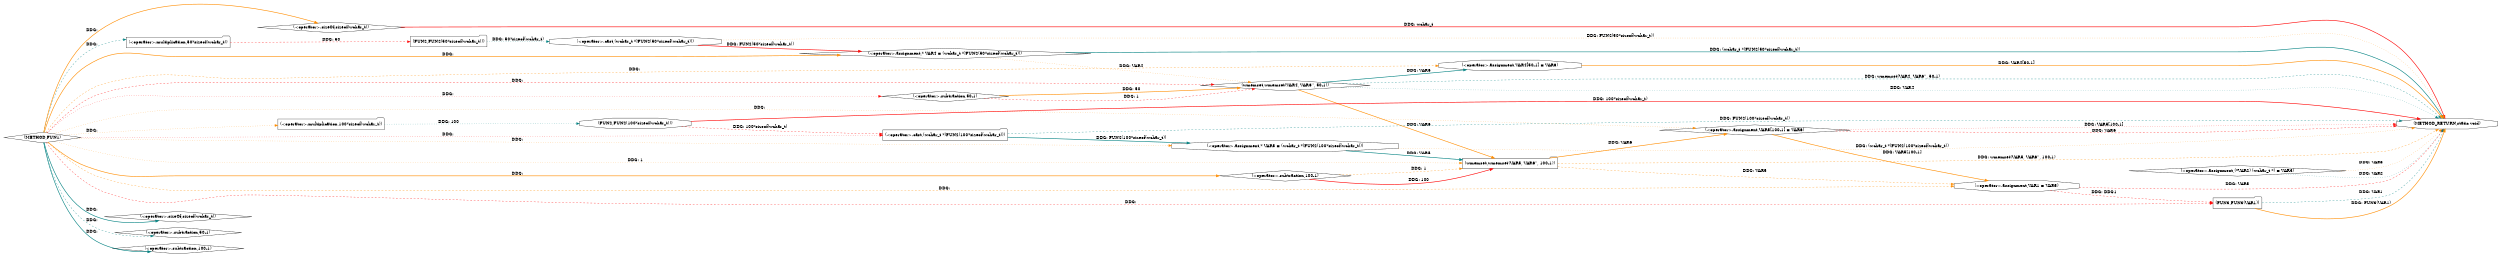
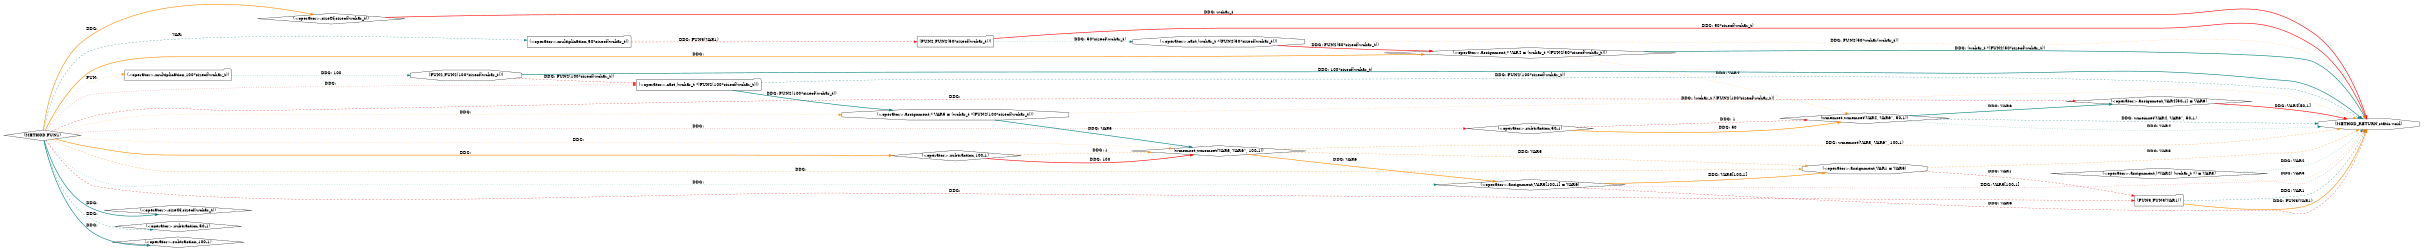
none -> (1700, 28)
(1620, 36) -> (1865, 41)
(331, 40) -> (699, 40)
(93, 44) -> (178, 35)
(1510, 65) -> (2159, 101)
(2020, 65) -> (2280, 108)
(731, 71) -> (1060, 99)
(622, 83) -> none
(1555, 102) -> (1446, 72)
(872, 110) -> (732, 185)
(1395, 124) -> none
(760, 127) -> (579, 77)
(93, 131) -> (93, 78)
(635, 160) -> (579, 140)
(1510, 163) -> (1219, 151)
(2271, 189) -> (2144, 160)
(2104, 192) -> (2000, 171)
